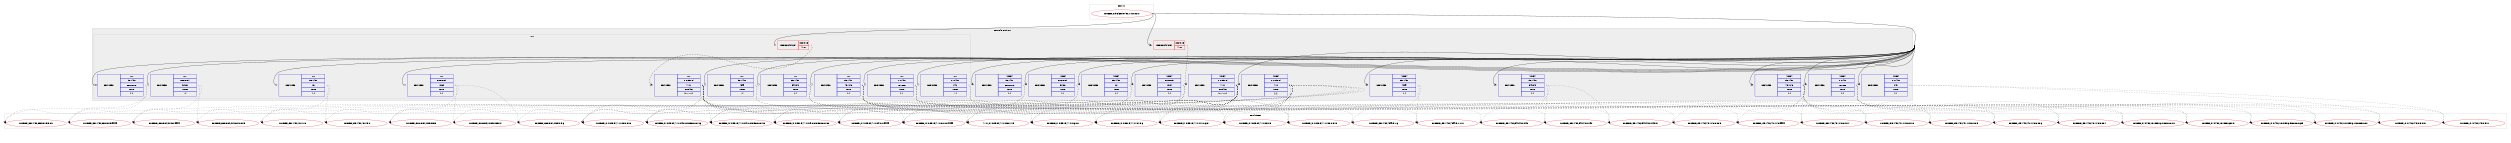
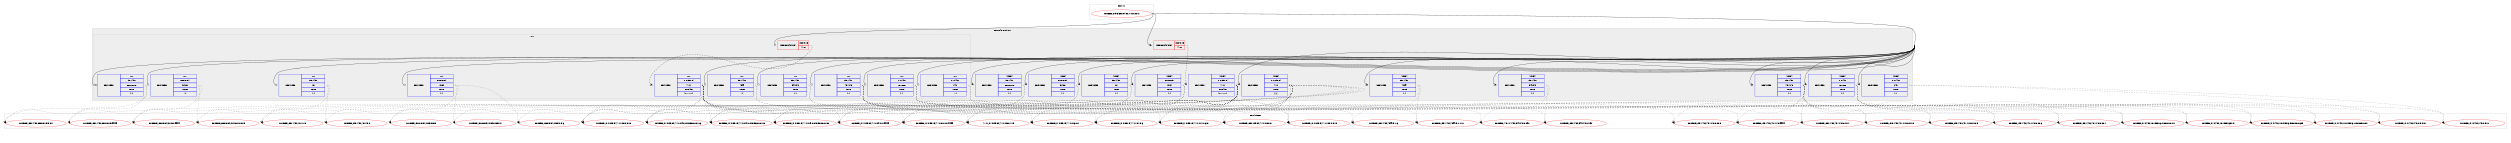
(1255, 123) -> (1255, 123)
(1512, 123) -> (1512, 123)
(1640, 123) -> none
